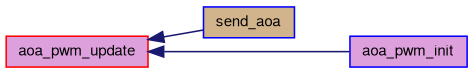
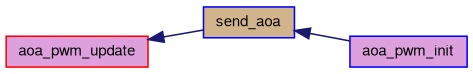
(257, 52) -> (330, 37)
